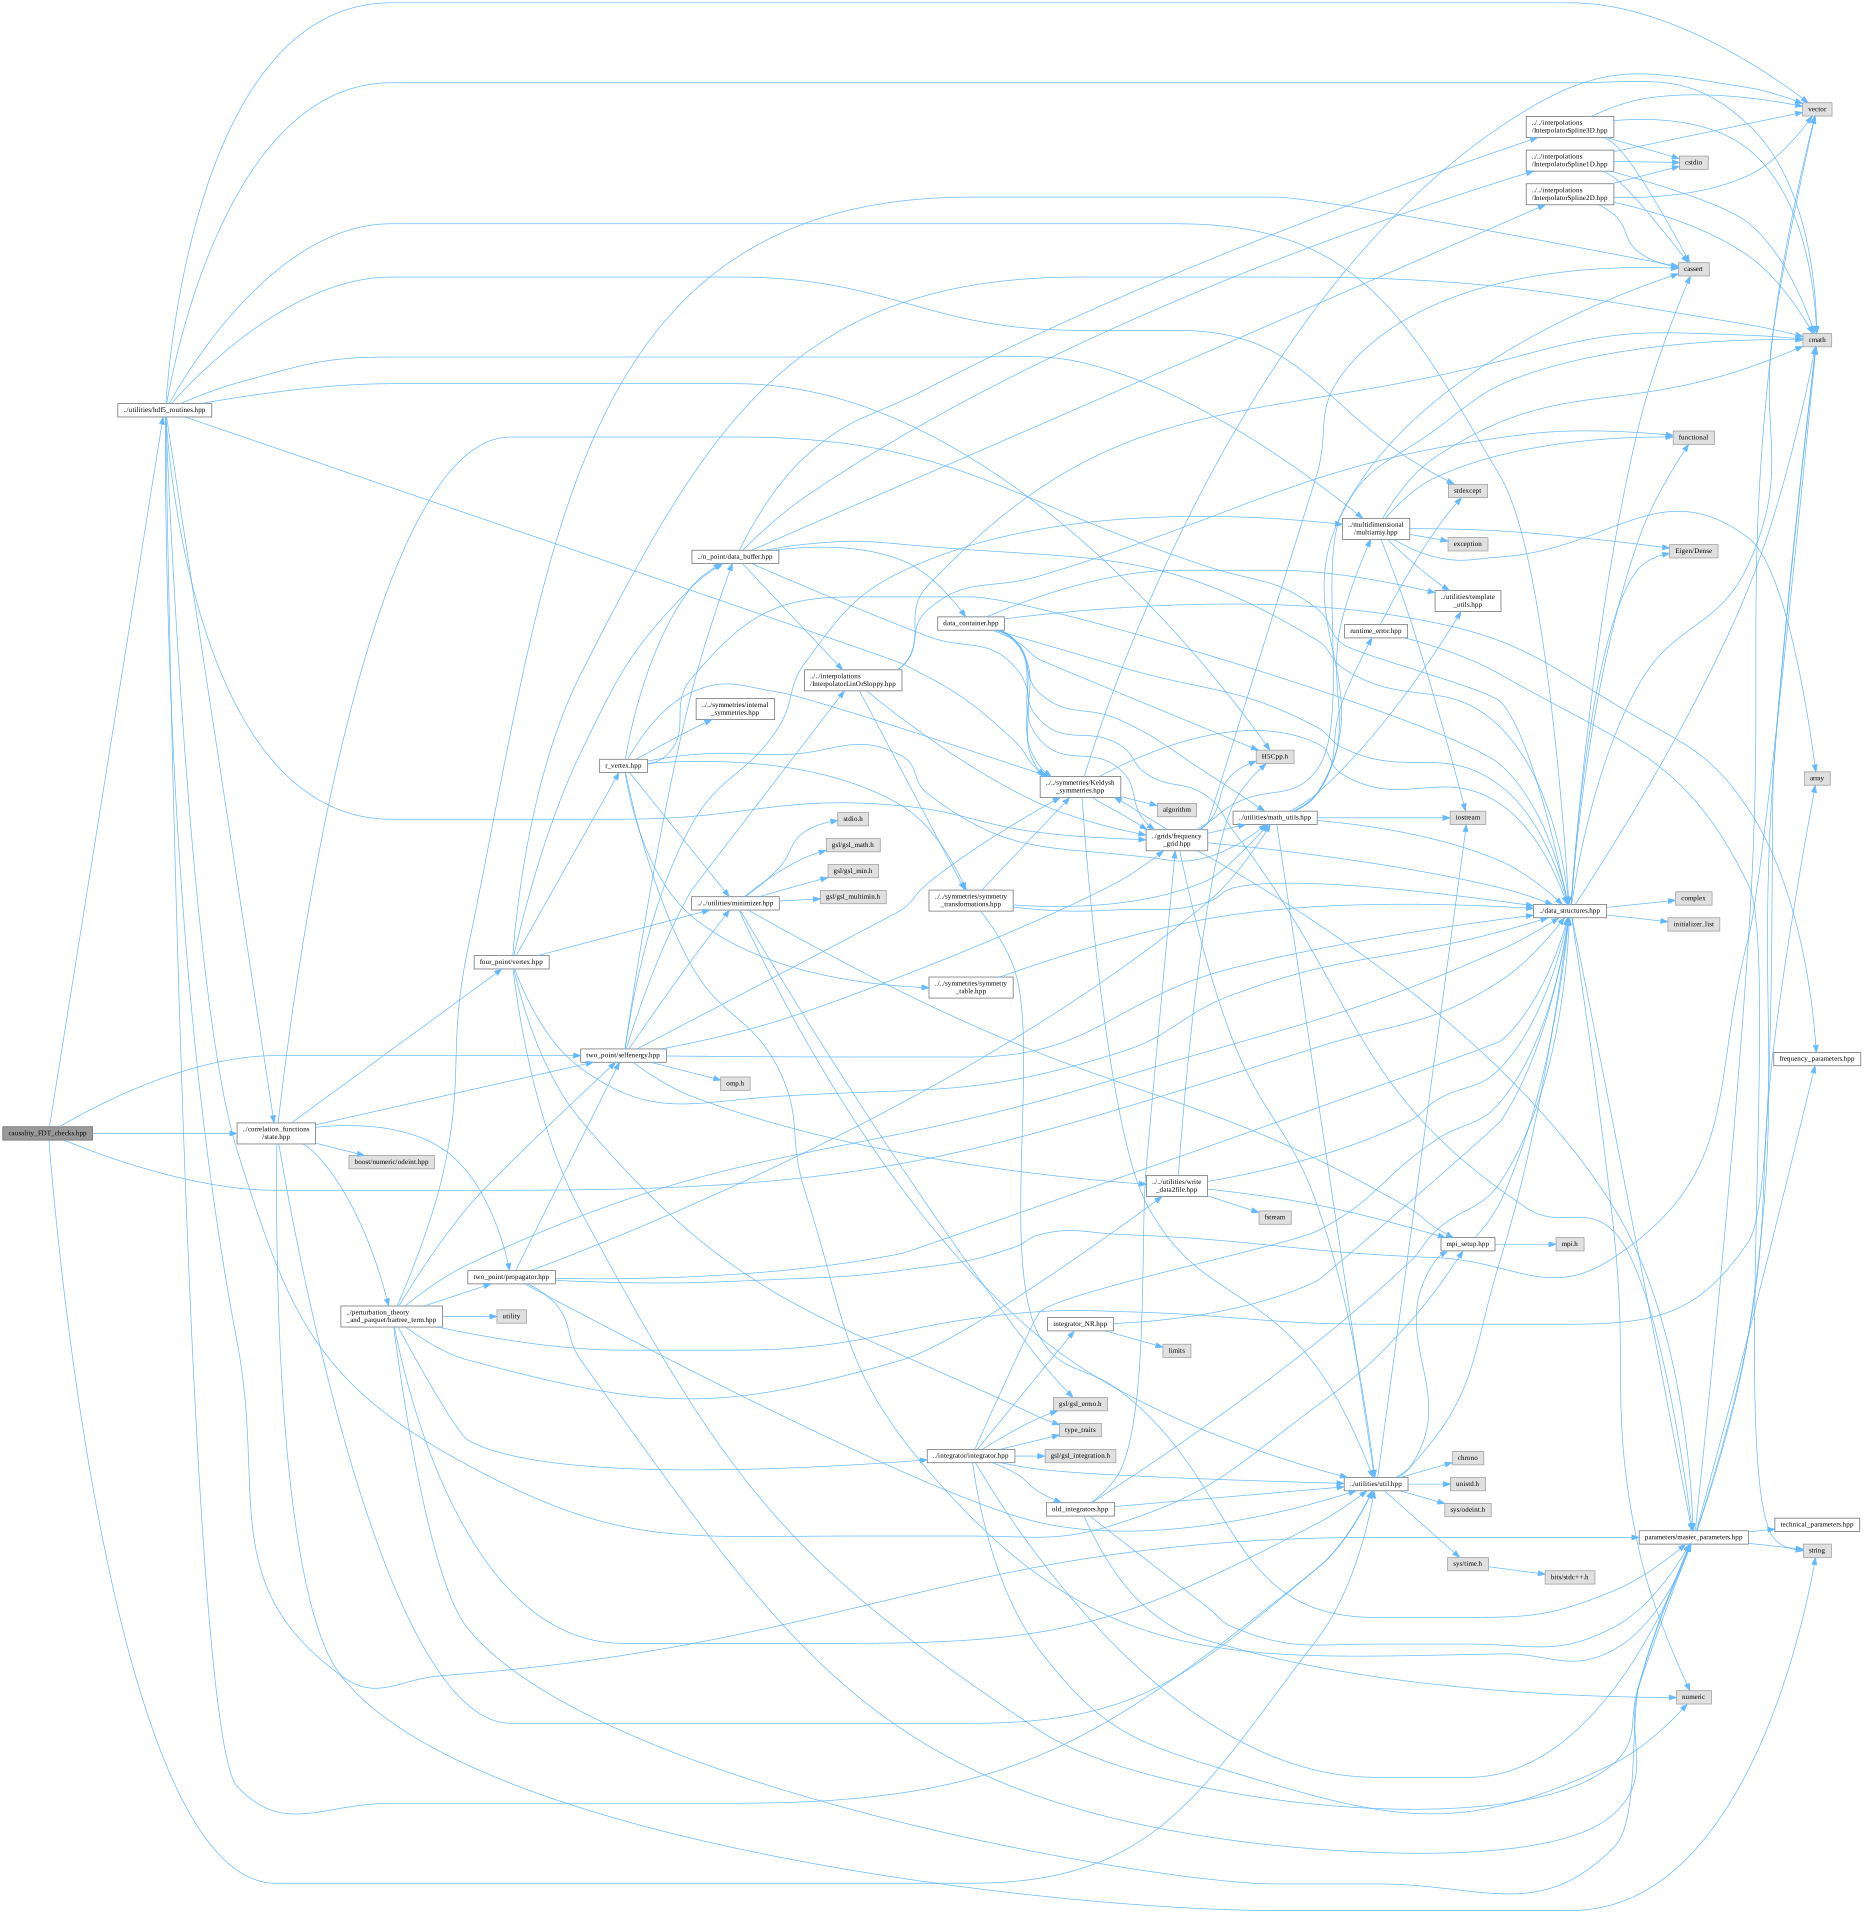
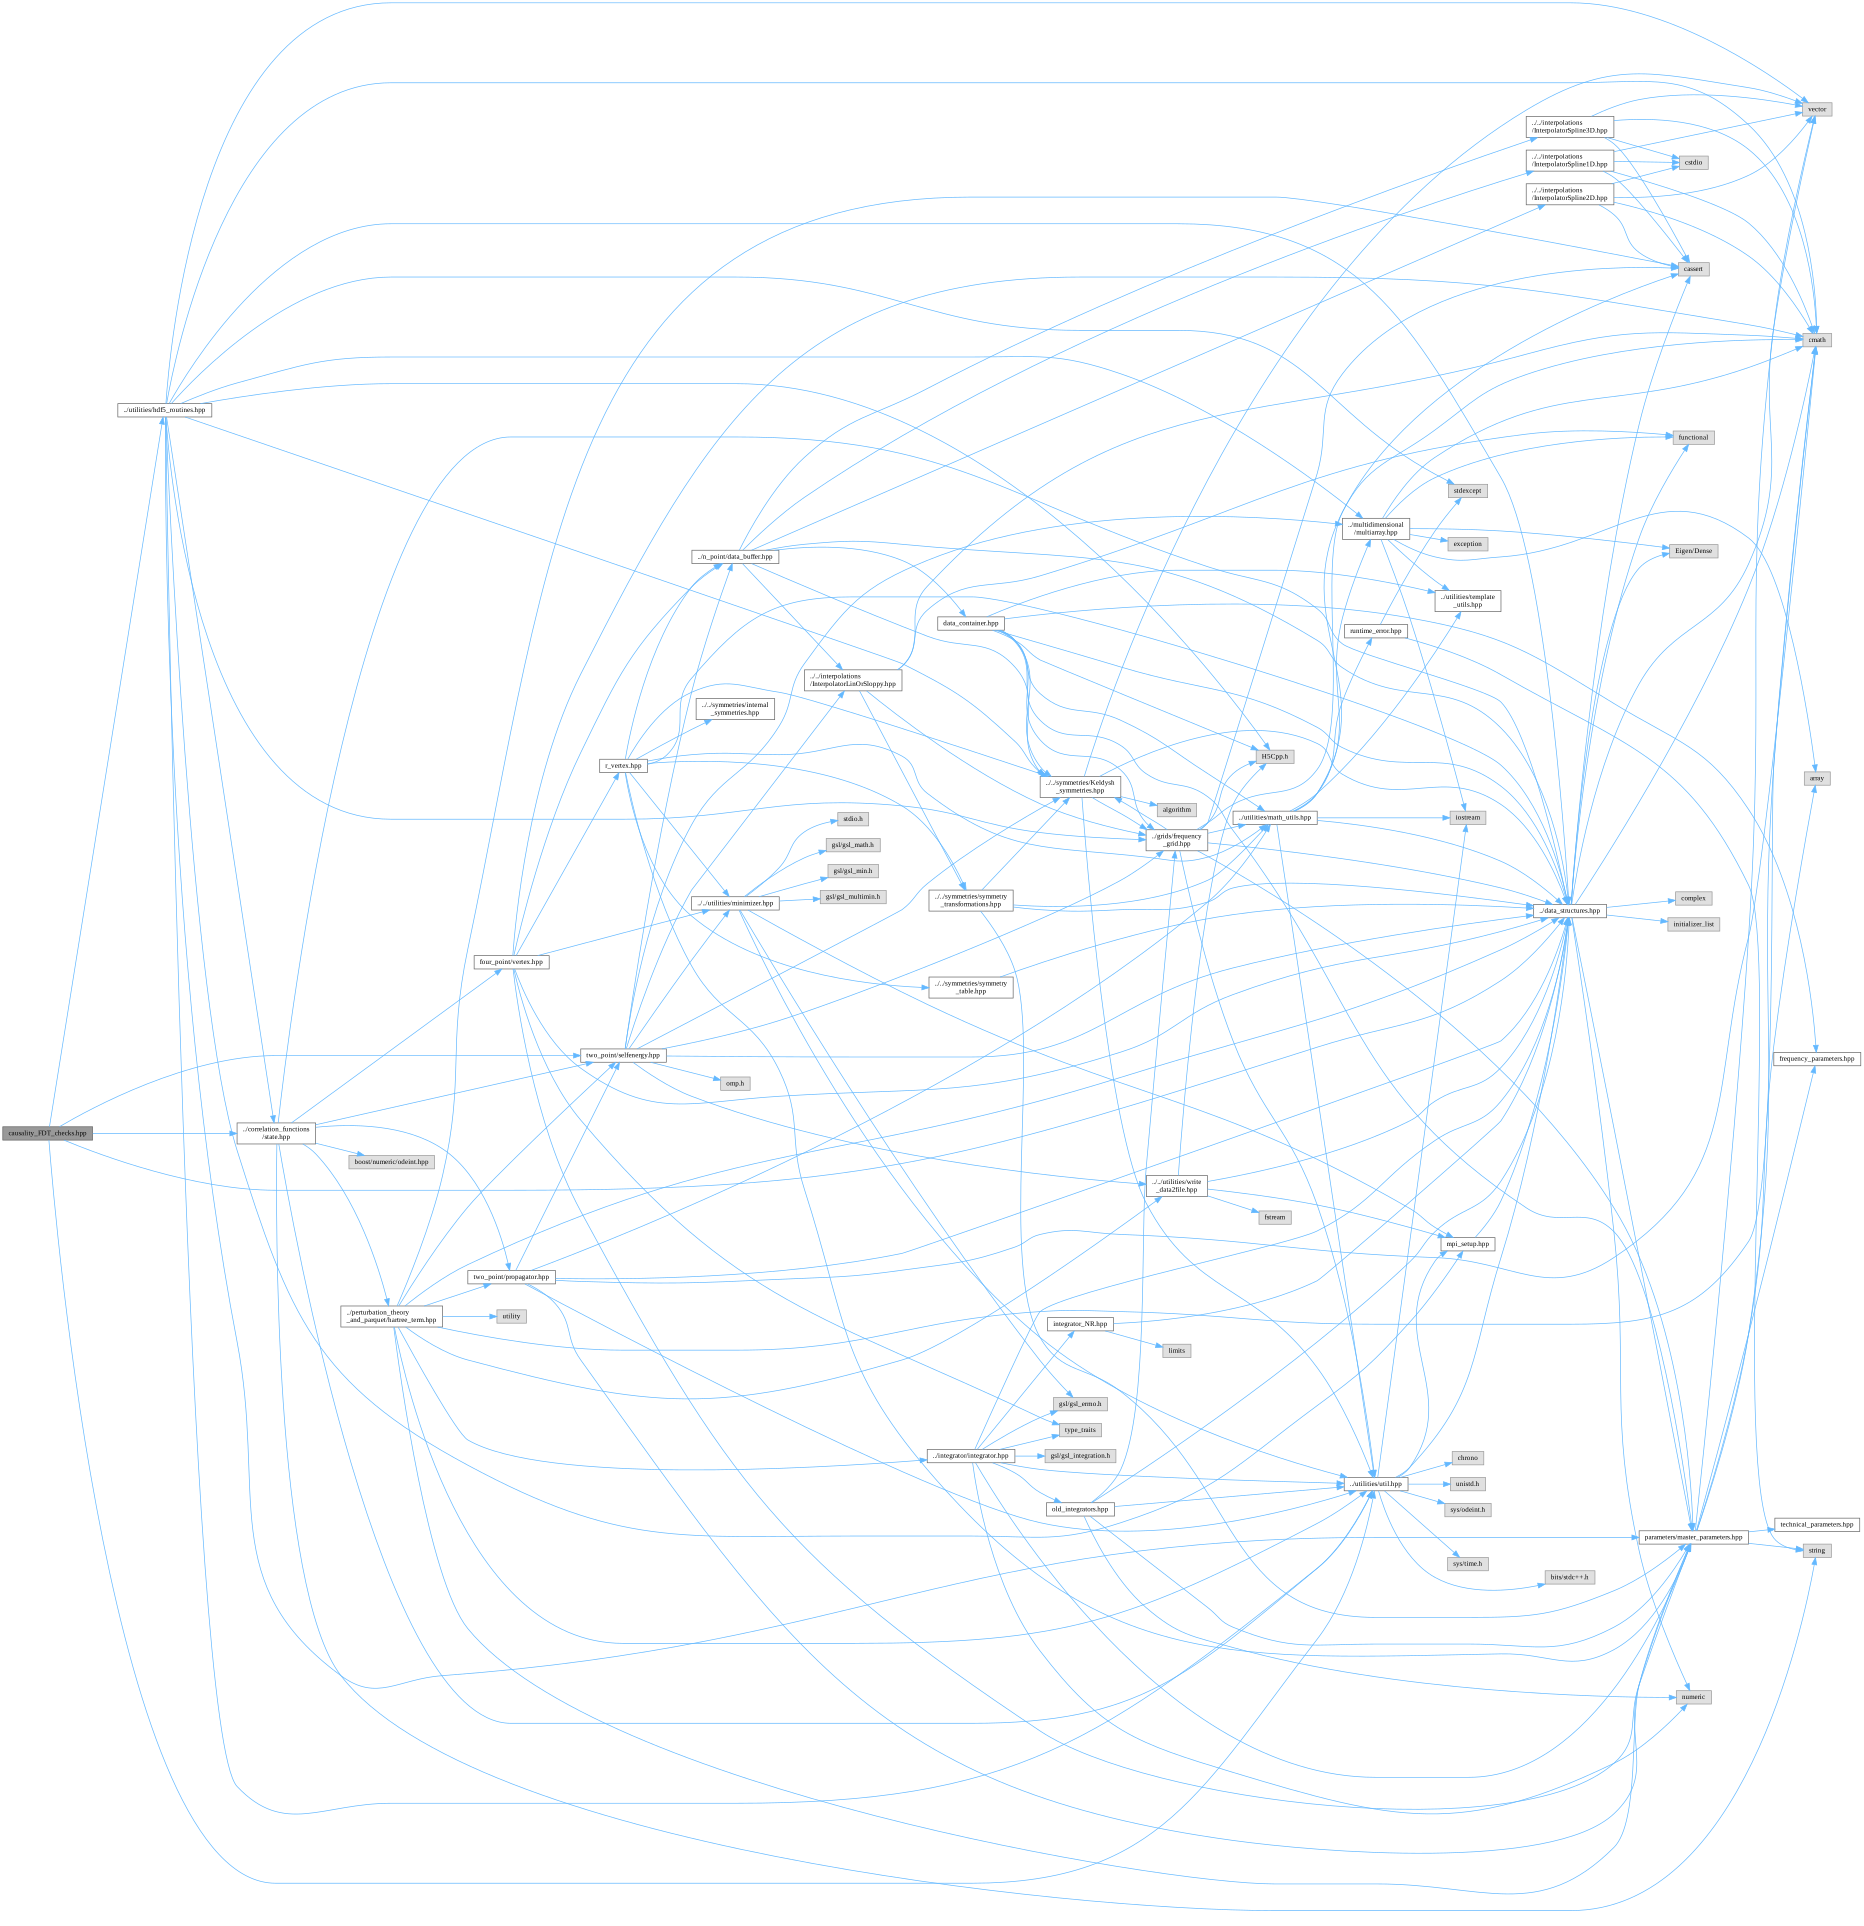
(1570, 1244) -> none
(1513, 1570) -> (1435, 1577)
